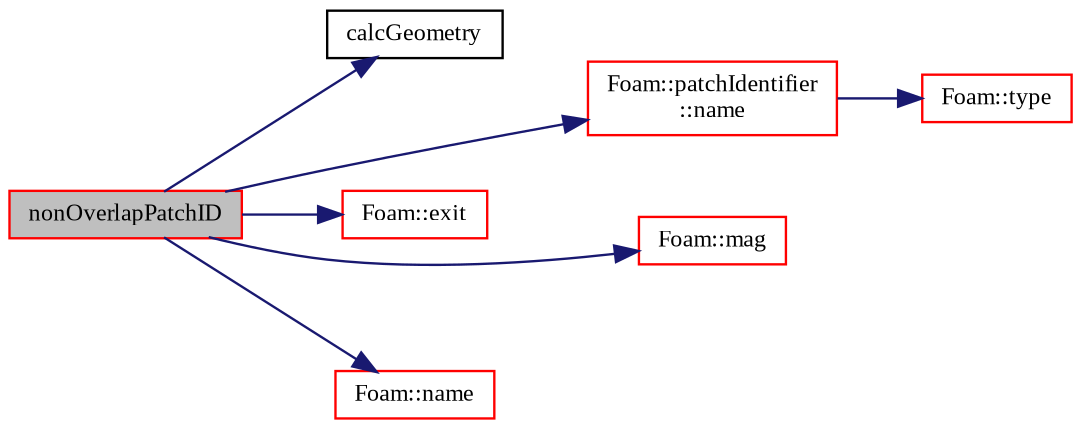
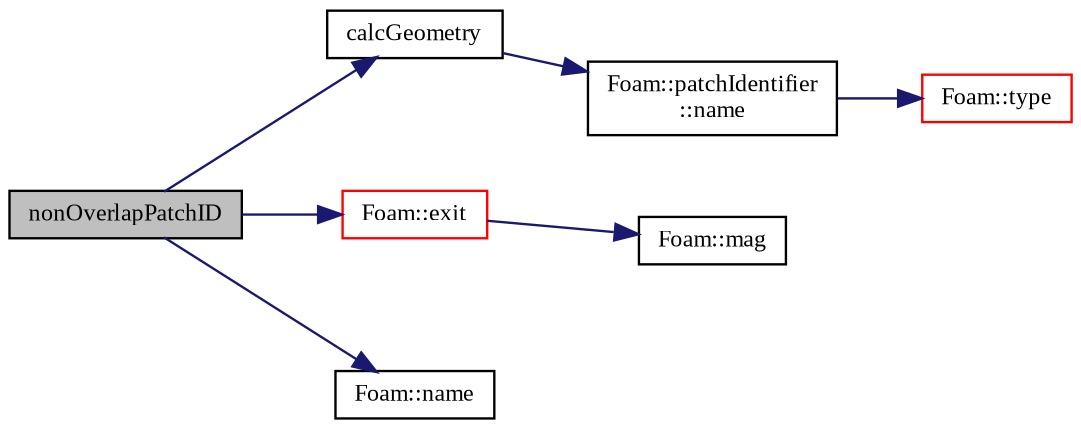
(712, 98) -> (712, 98)
(394, 156) -> (533, 60)
(126, 215) -> (126, 215)
(712, 241) -> (712, 241)
(411, 265) -> (551, 226)
(415, 395) -> (415, 395)
